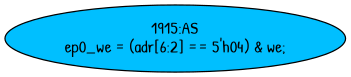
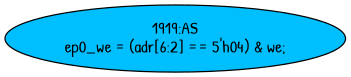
(175, 39) -> (175, 39)
